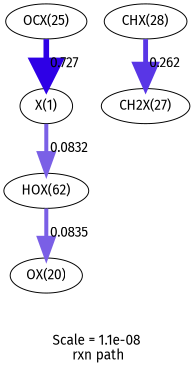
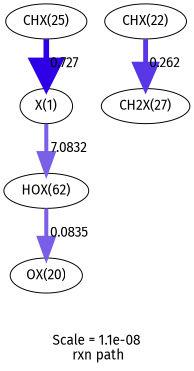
(46, 21) -> (46, 21)
(146, 21) -> (146, 21)
(67, 148) -> (67, 148)
